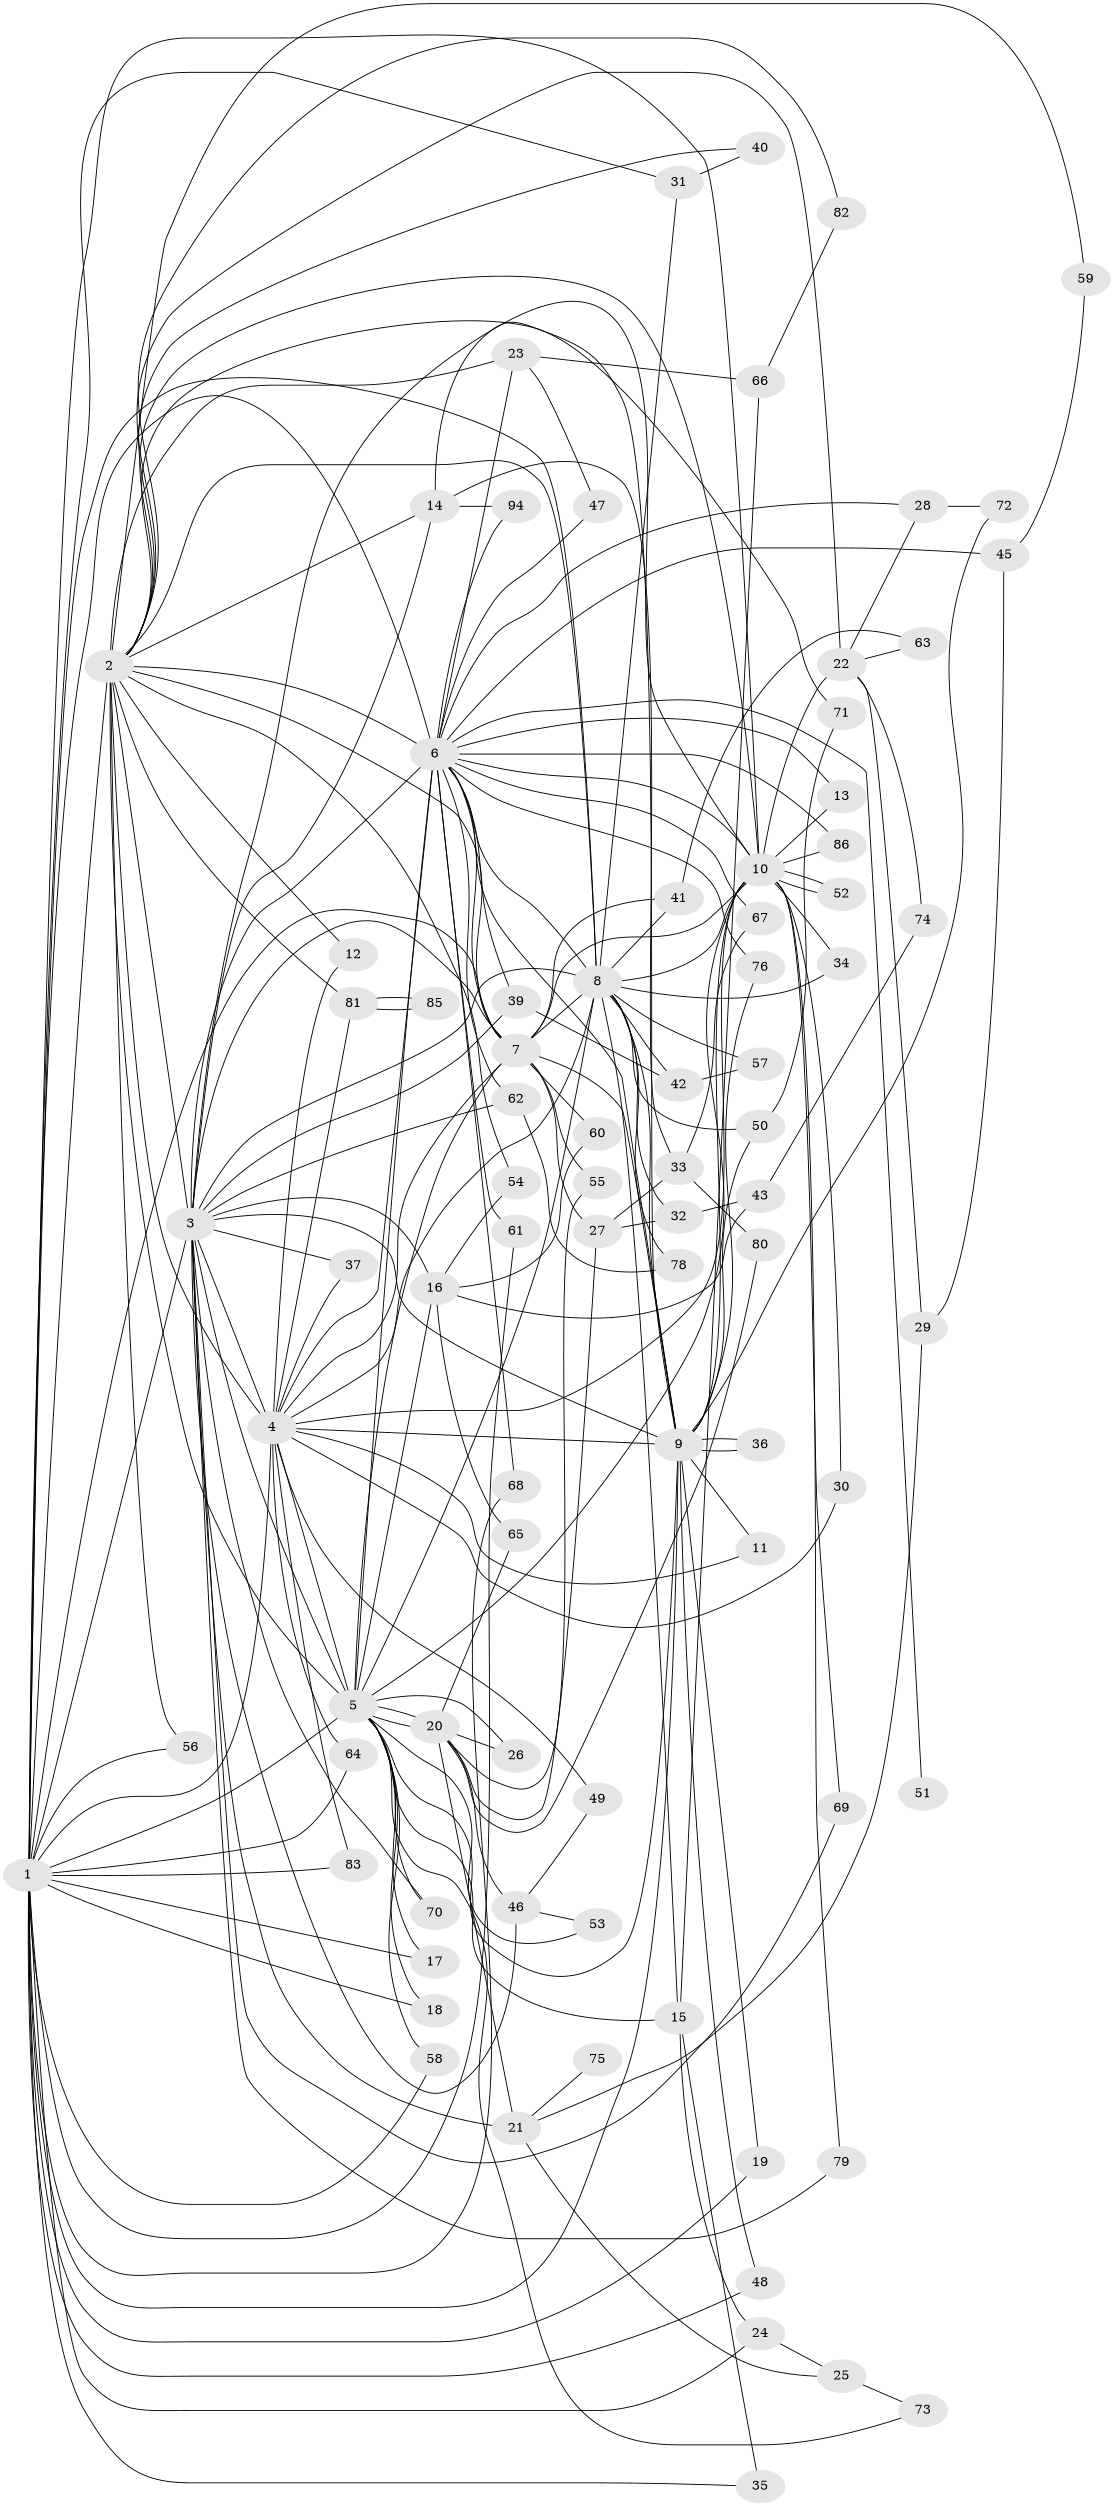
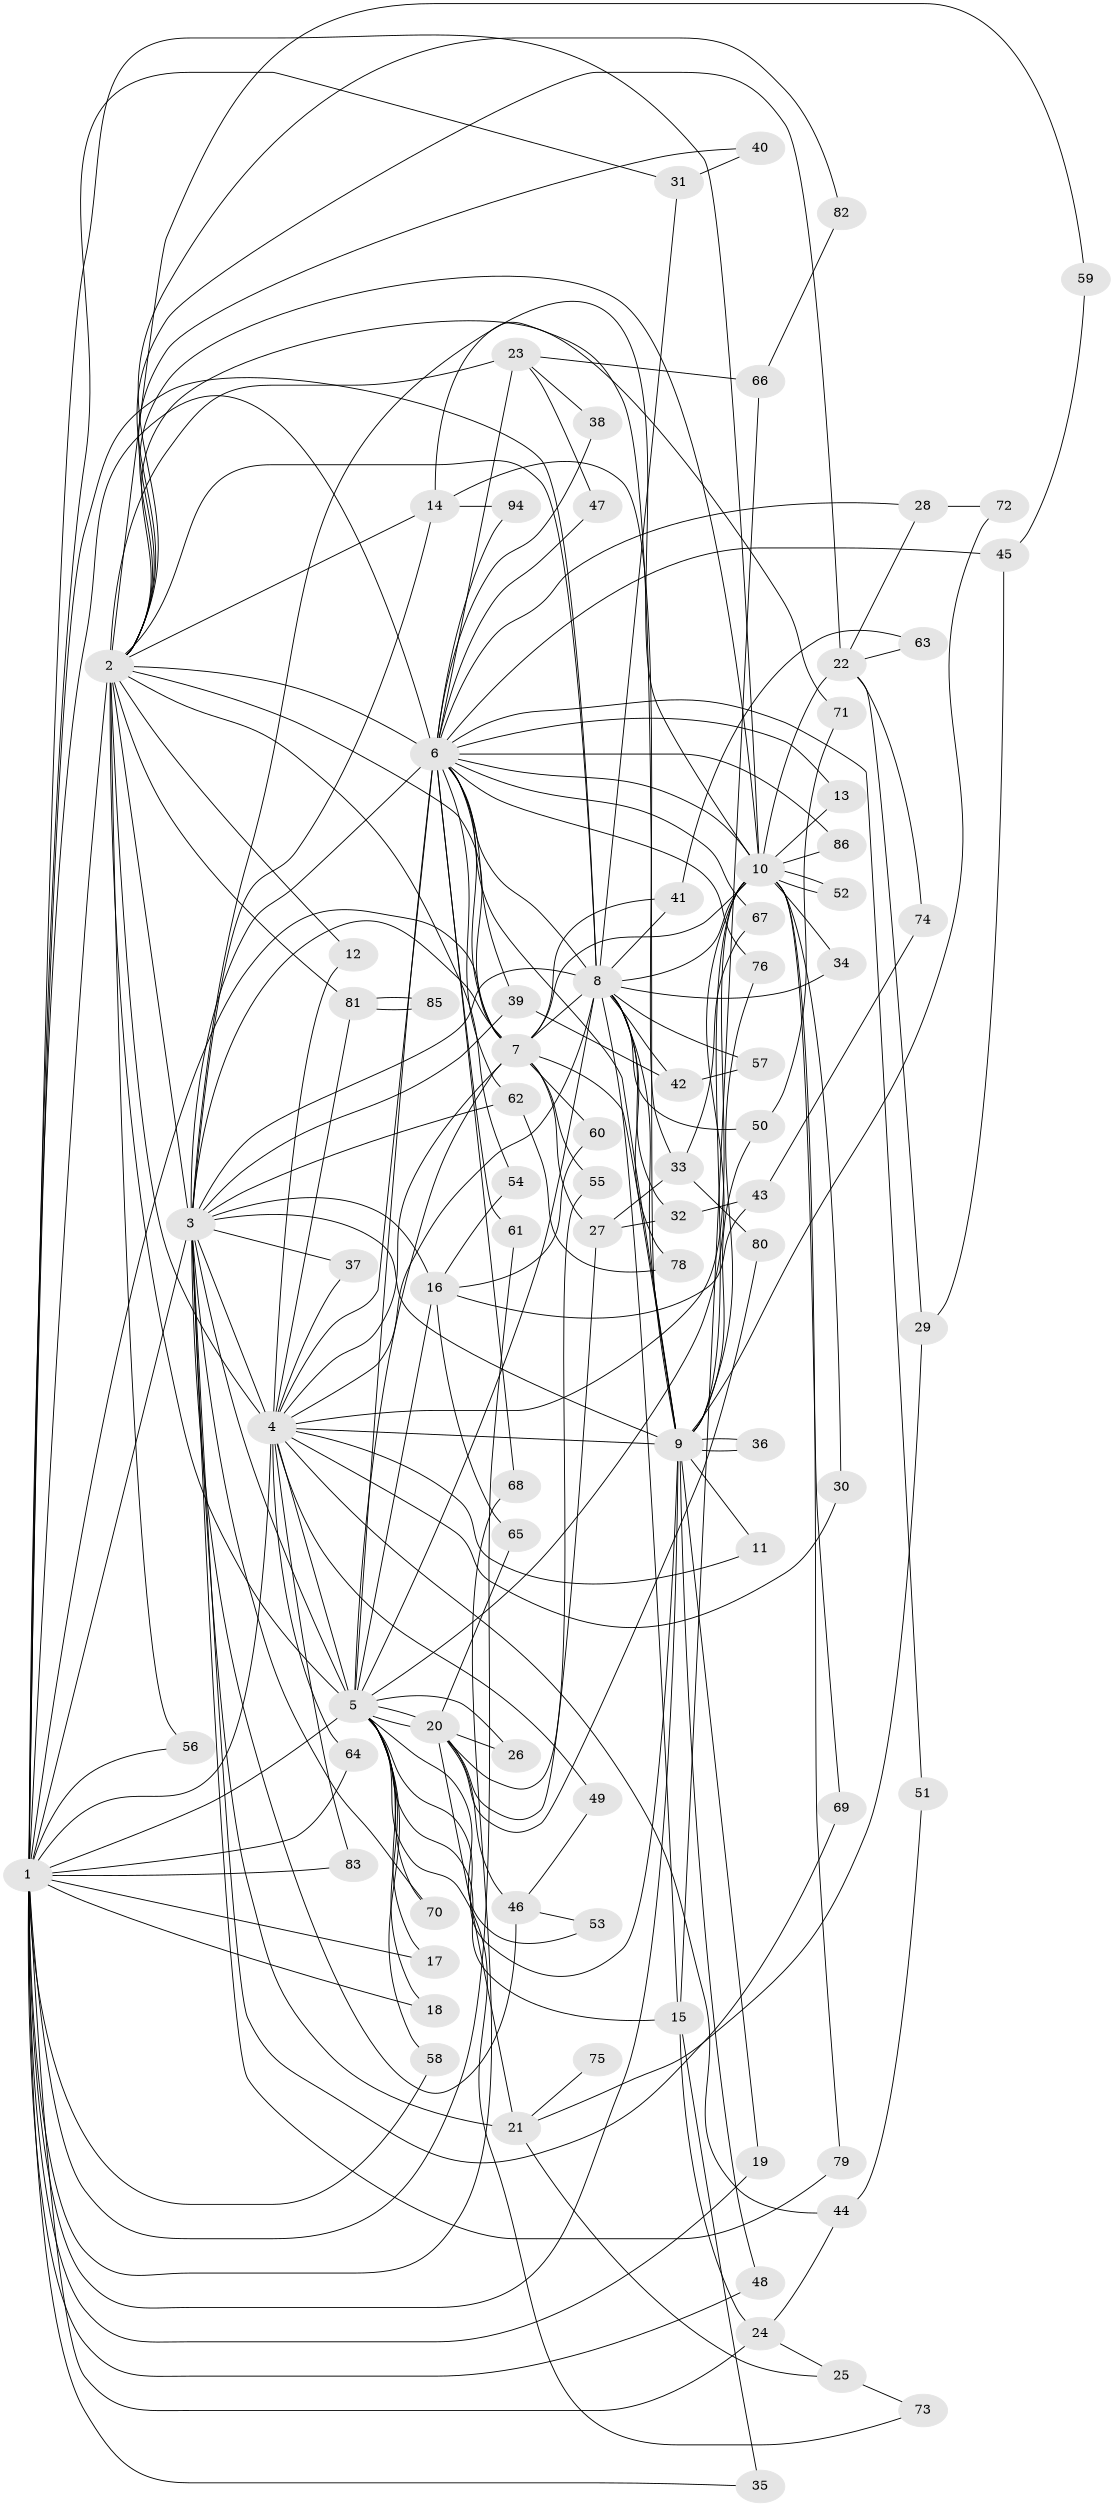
none -> (598, 423)
none -> (842, 2212)
